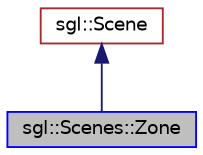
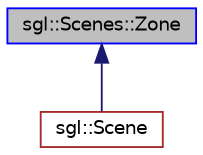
(102, 87) -> (102, 87)
